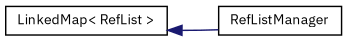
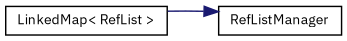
(200, 30) -> (186, 11)
